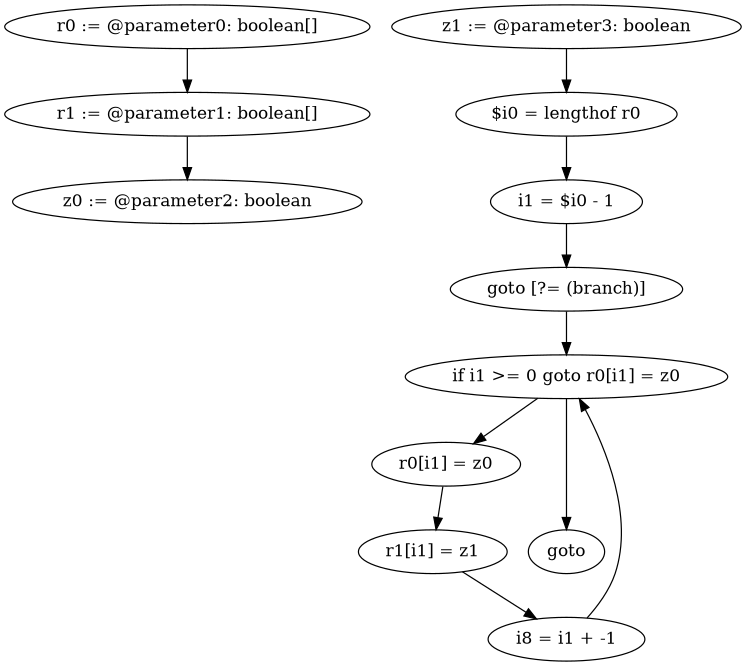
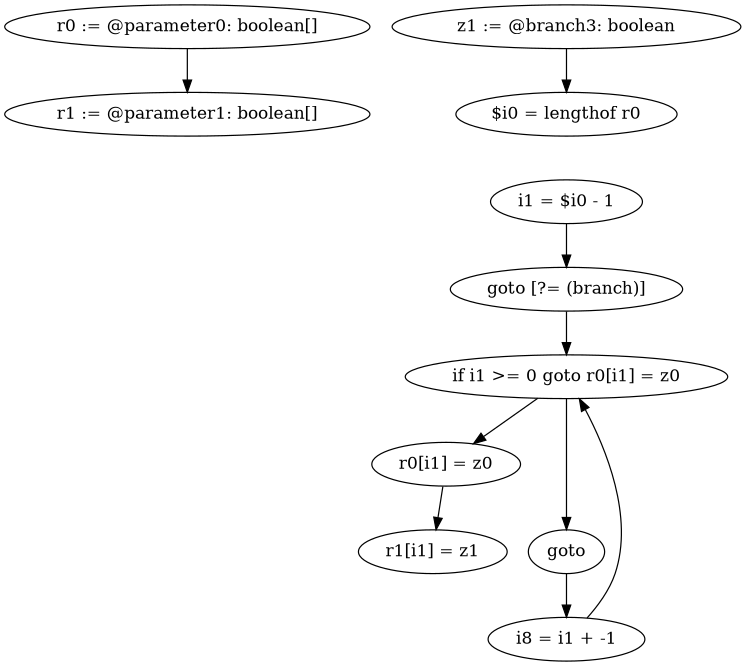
(566, 27) -> (566, 27)
(566, 152) -> none
(187, 202) -> none
(494, 592) -> (566, 590)
